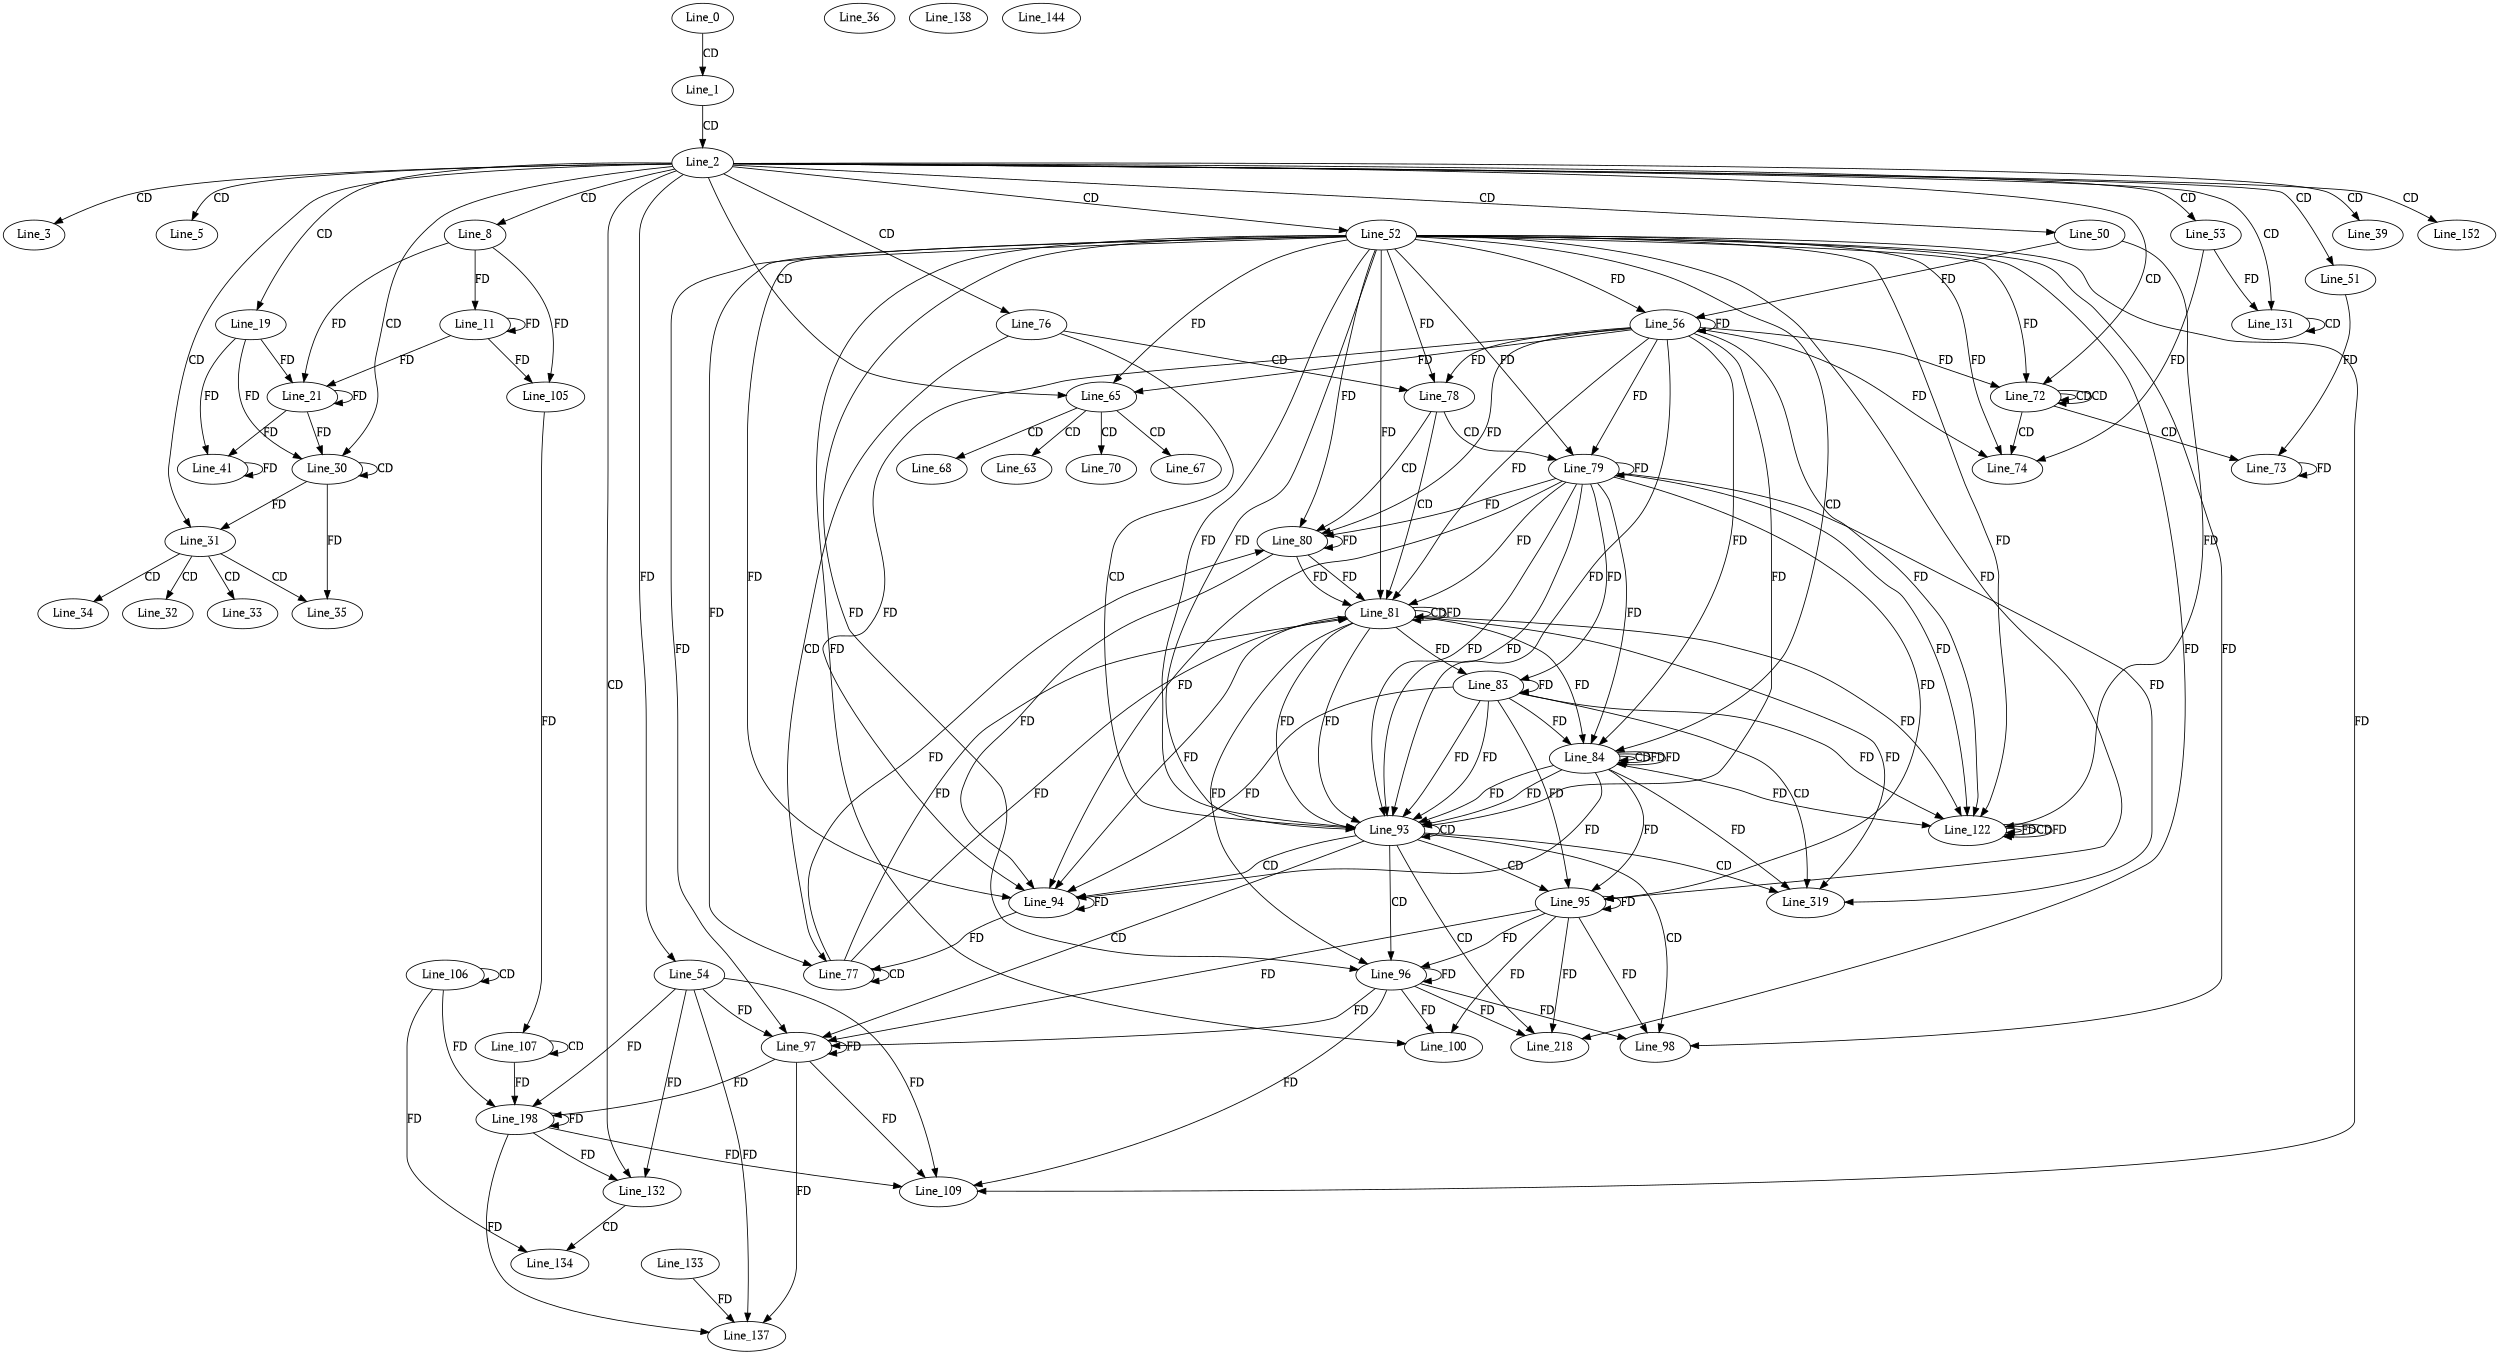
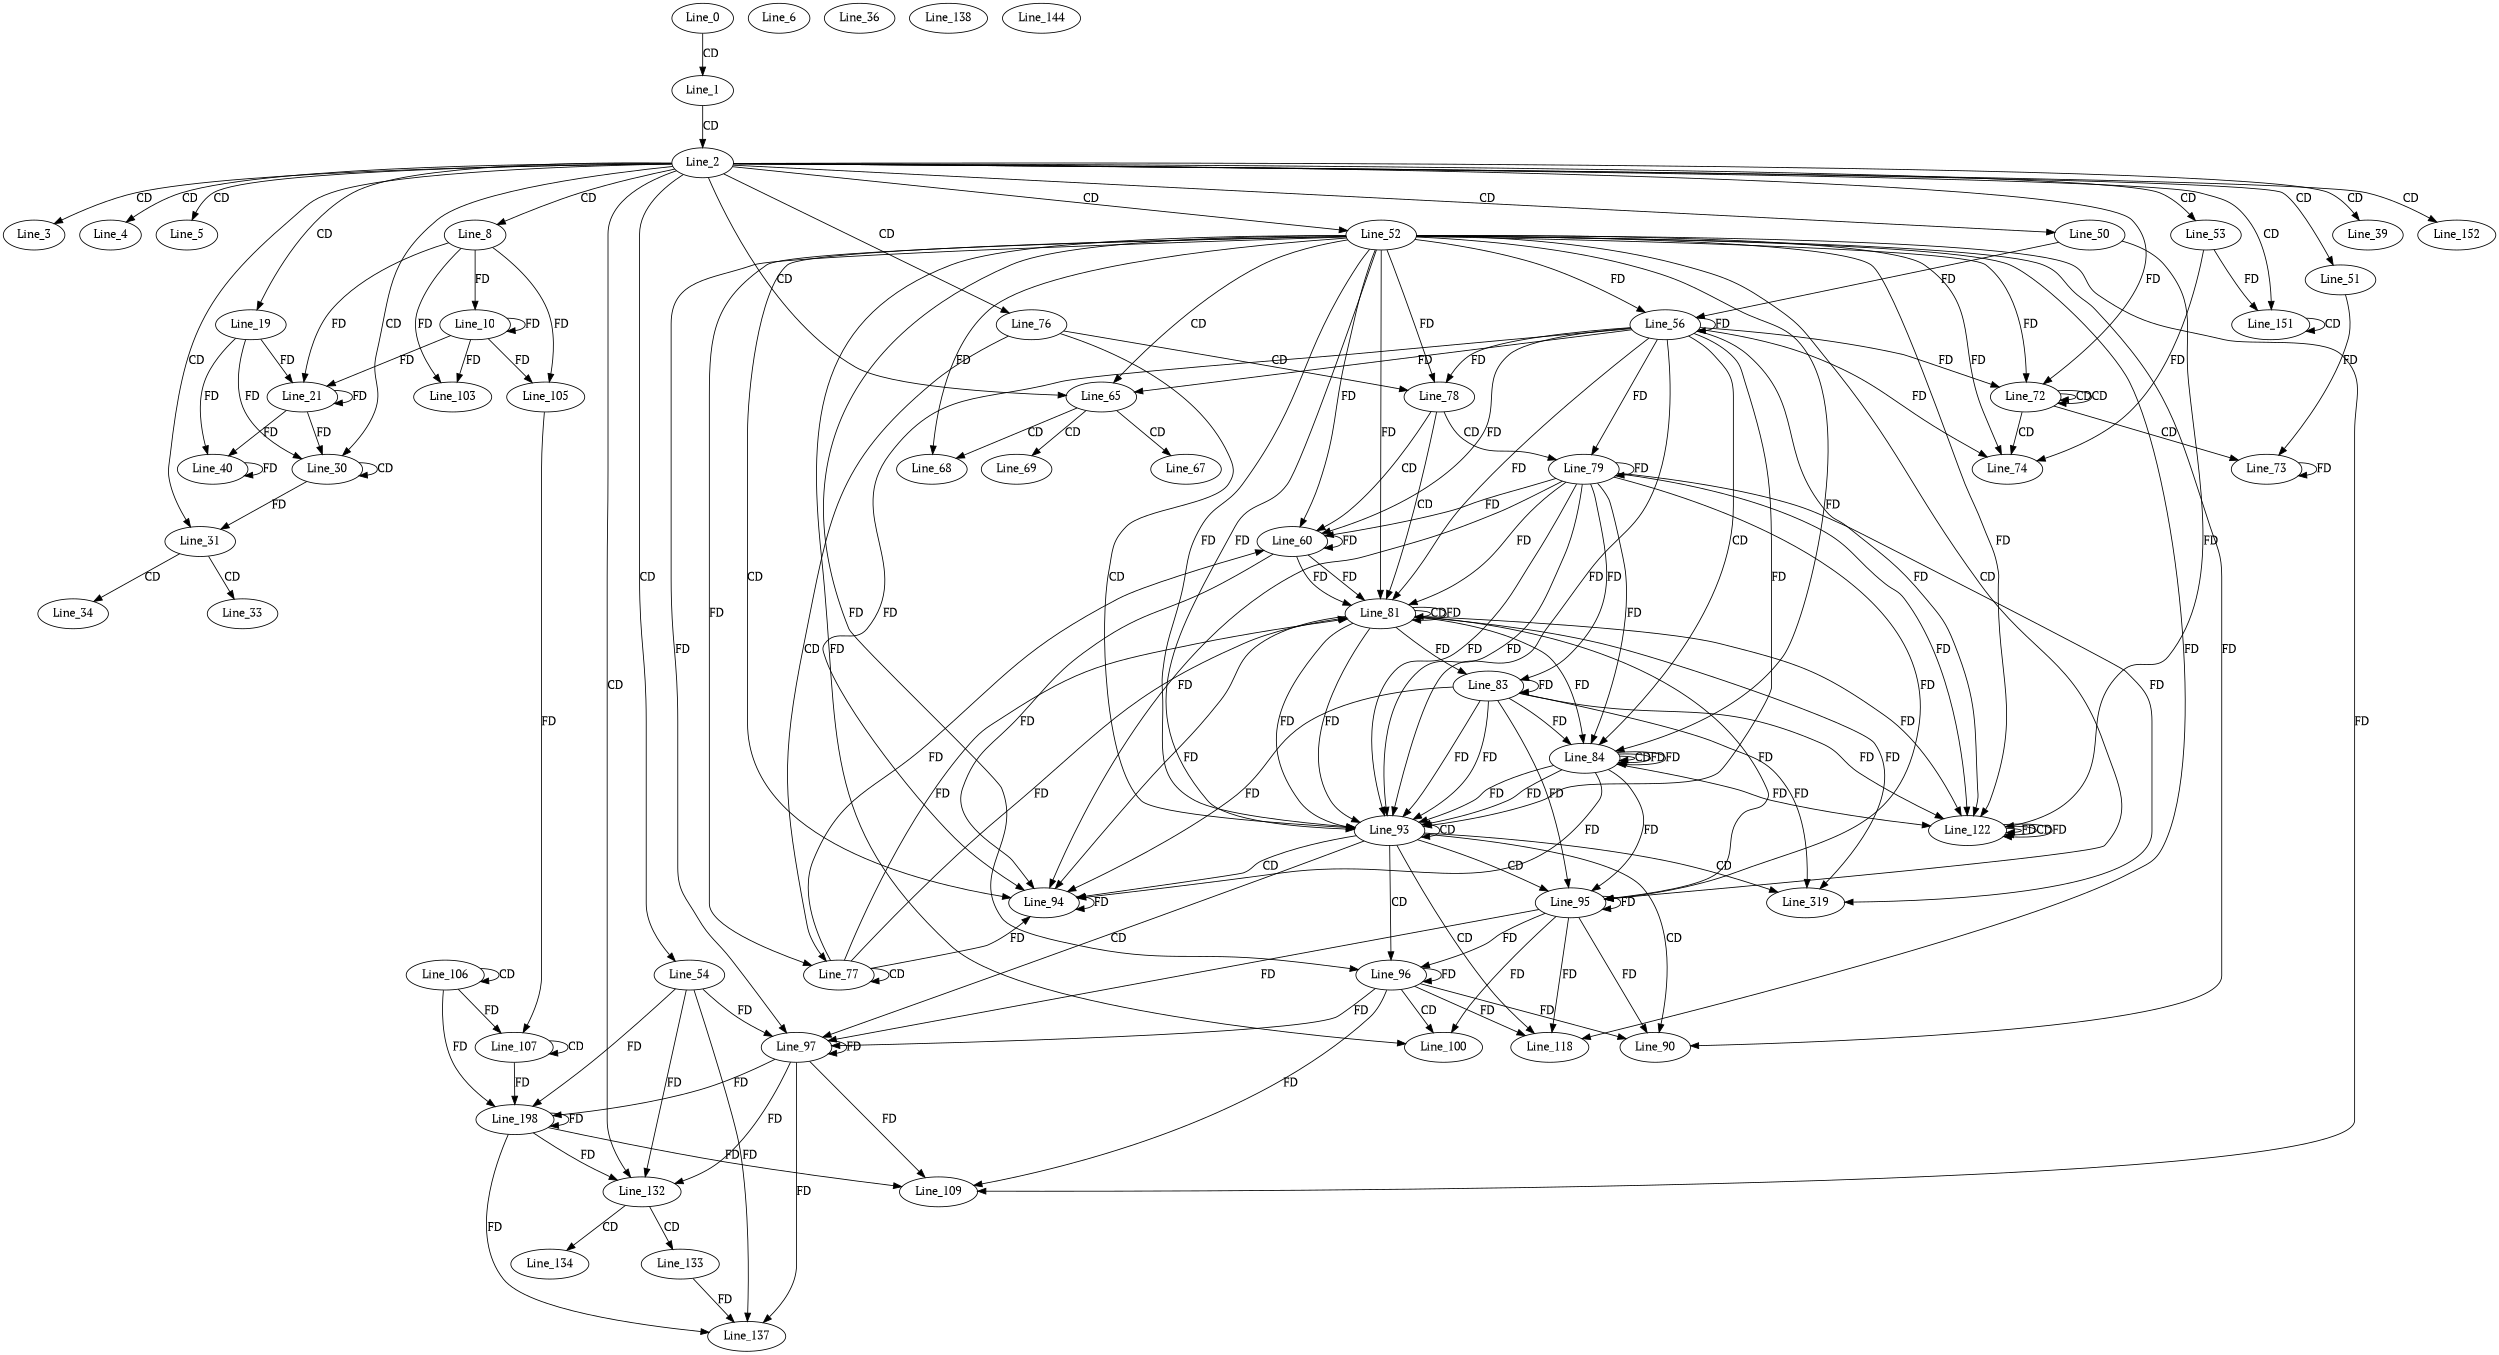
none -> (779, 18)
none -> (111, 235)
(2153, 280) -> (2153, 280)
(475, 325) -> (475, 325)
(1198, 325) -> (1198, 325)
(2271, 325) -> (2271, 325)
(1475, 337) -> (1090, 272)
none -> (453, 397)
(213, 469) -> (213, 469)
(1017, 469) -> (1017, 469)
(1101, 469) -> none
(1833, 505) -> (1833, 505)
(1292, 542) -> (1292, 542)
(1740, 542) -> (1740, 542)
(647, 578) -> (647, 578)
(755, 578) -> (755, 578)
(1988, 578) -> (1988, 578)
(158, 614) -> none
(327, 614) -> none
(1801, 794) -> (1801, 794)
(1211, 796) -> (1695, 703)
(1699, 822) -> none
(958, 943) -> (950, 953)
(1429, 1011) -> (1429, 1011)
(849, 1018) -> none
(1550, 1047) -> (1550, 1047)
(1655, 1047) -> (1655, 1047)
none -> (748, 1133)
(407, 1144) -> (477, 1008)
none -> (659, 1224)
